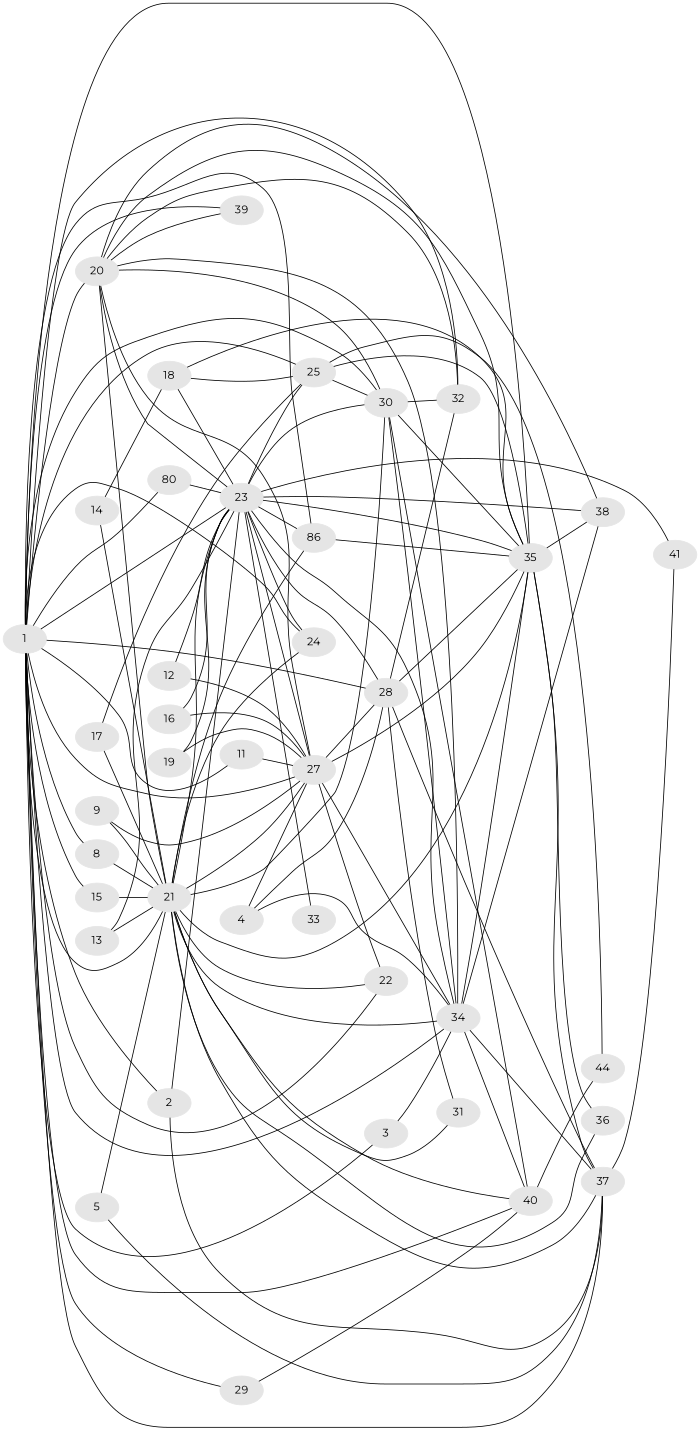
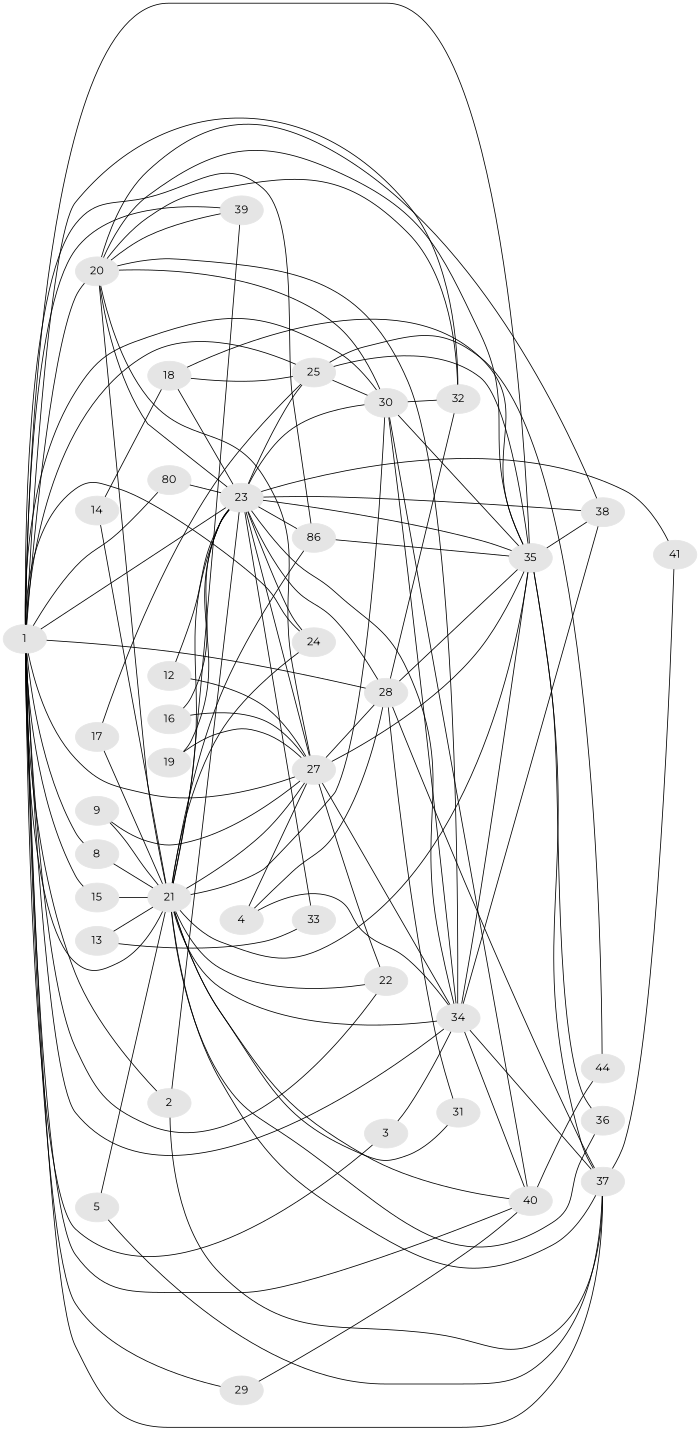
none -> (215, 522)
(133, 733) -> (209, 948)
(242, 755) -> none
